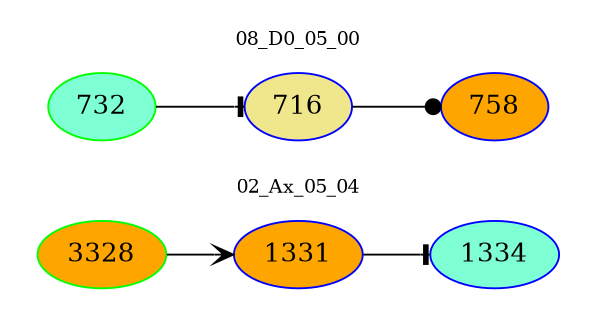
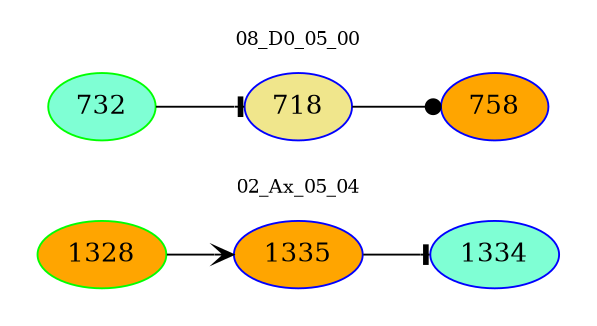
(298, 107) -> (298, 107)
(102, 255) -> (102, 255)
(298, 255) -> (298, 255)
